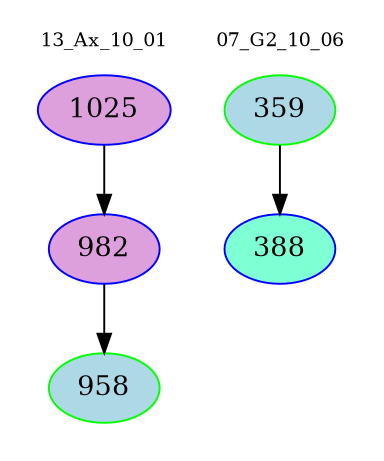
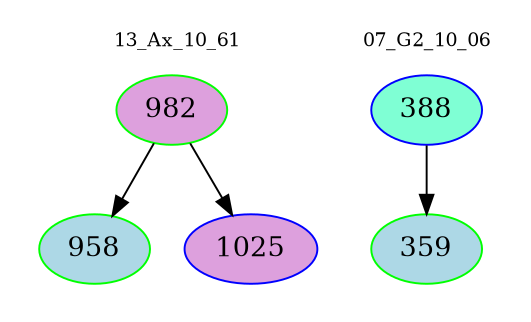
(104, 42) -> (178, 42)
(104, 170) -> (206, 171)
(280, 170) -> (427, 170)
(104, 249) -> (172, 110)
